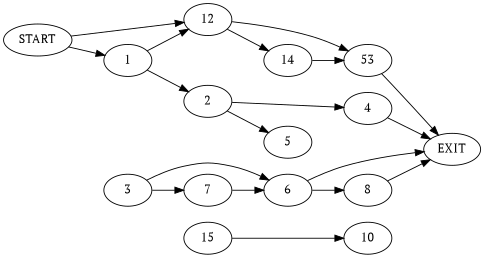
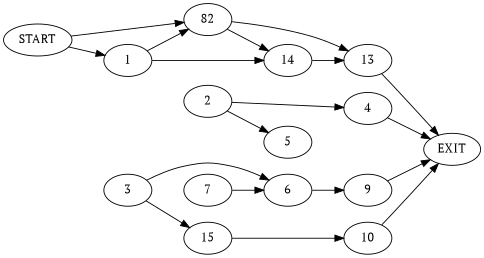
(208, 20) -> (208, 20)
(368, 60) -> (368, 60)
(164, 79) -> (203, 60)
(360, 162) -> (407, 198)
(164, 190) -> (164, 212)
(368, 190) -> (368, 190)
